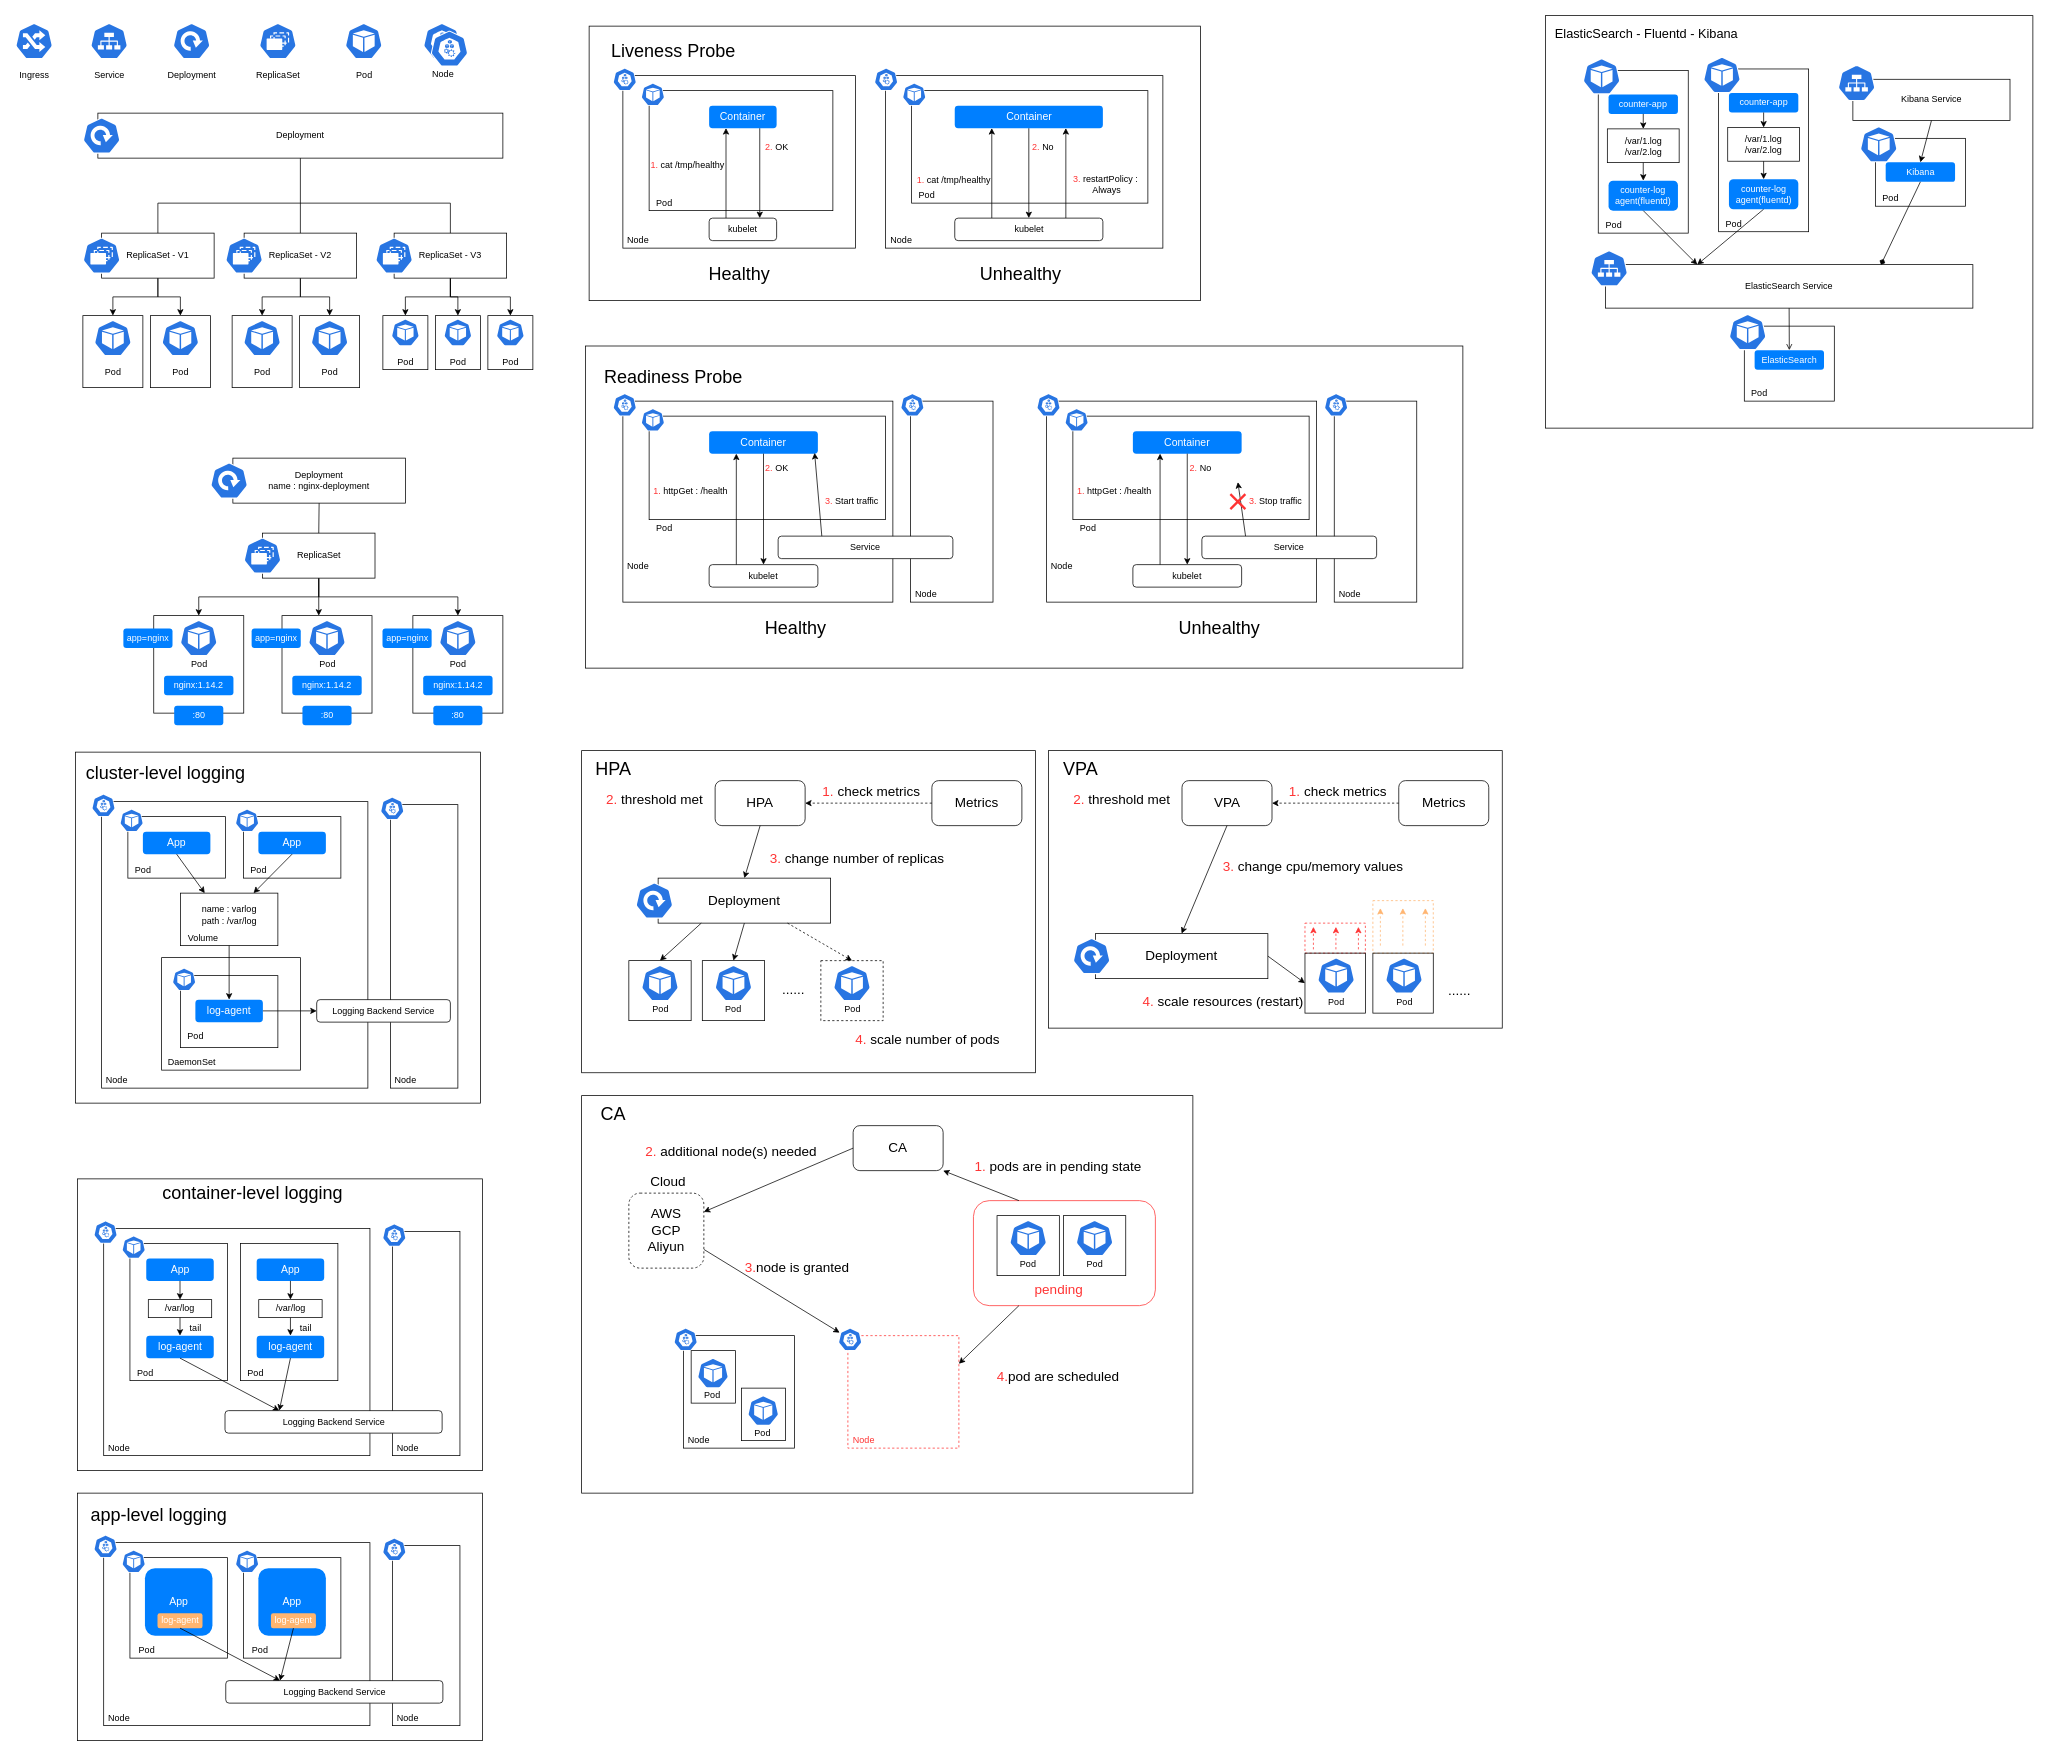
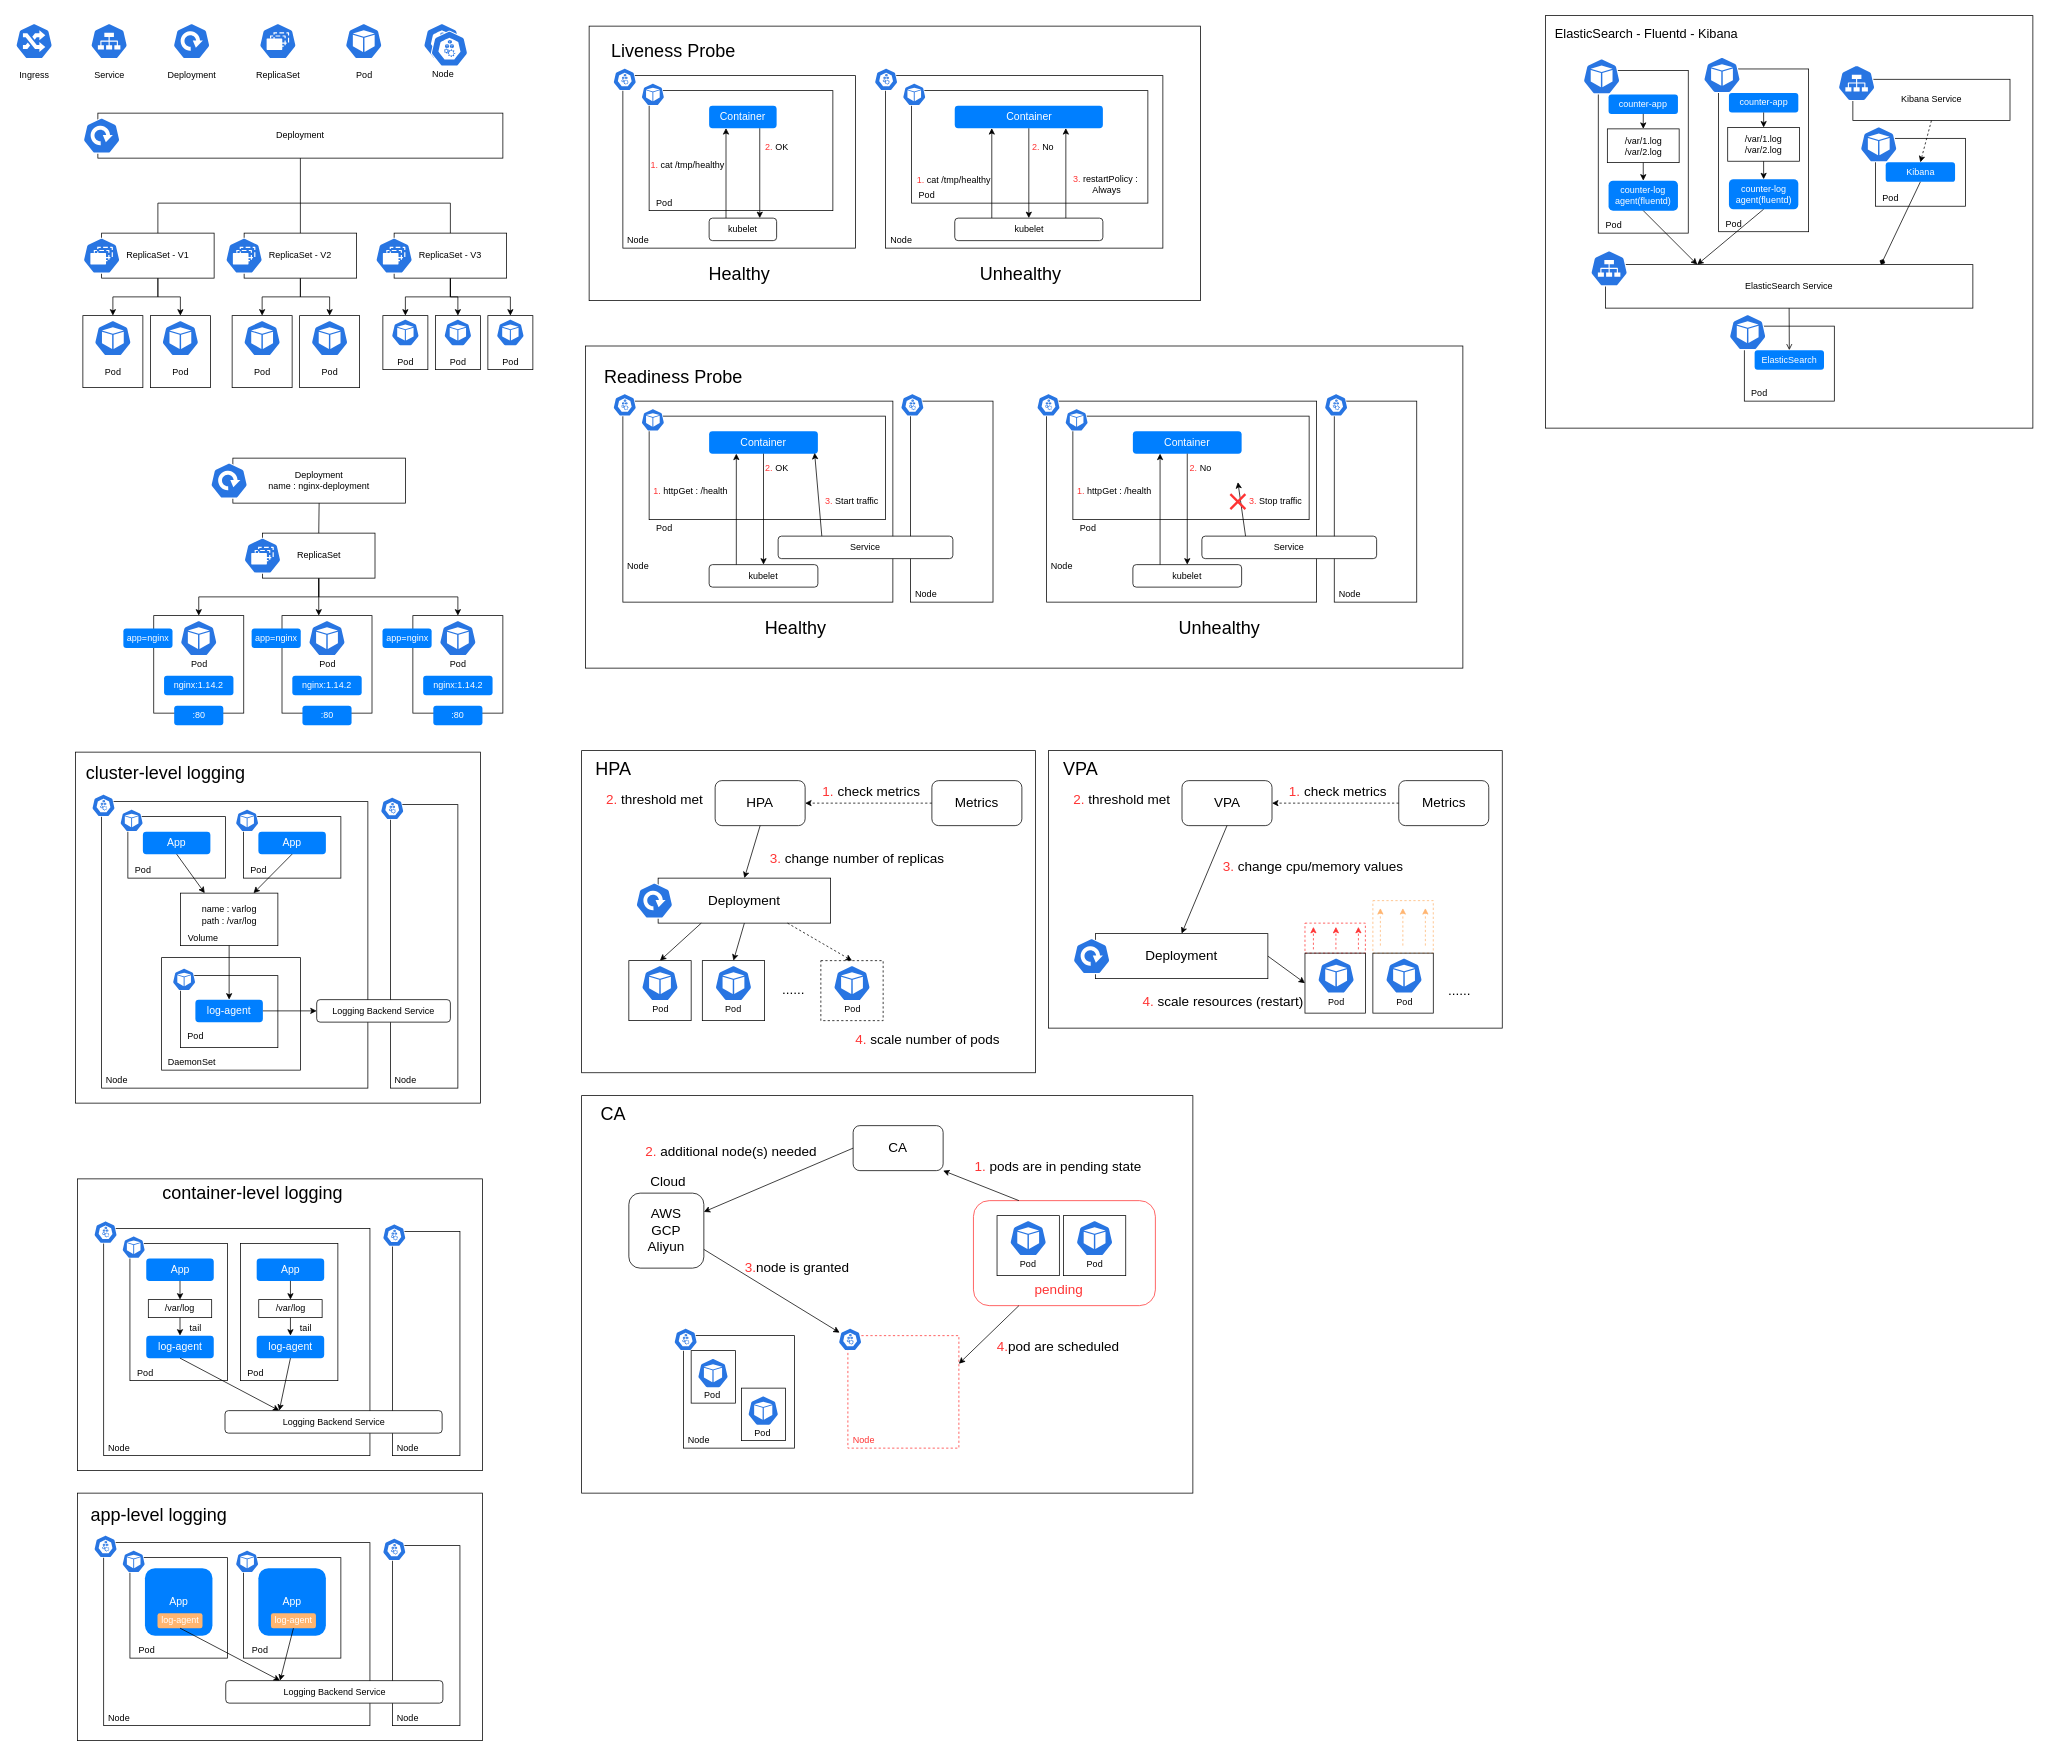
(1927, 139) -> (1927, 139)
(666, 1230) -> (666, 1230)
(1058, 1377) -> (1058, 1347)
